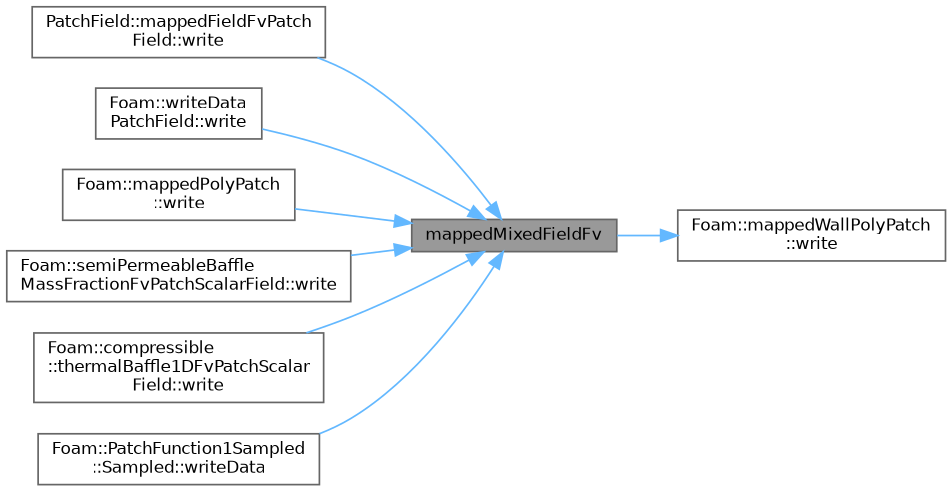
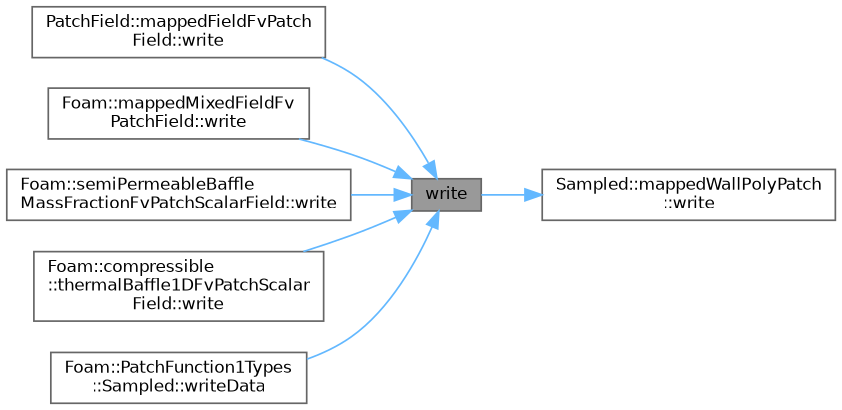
(179, 114) -> (179, 114)
(179, 195) -> none
(514, 236) -> (446, 195)
(812, 236) -> (689, 195)
(179, 459) -> (179, 378)
